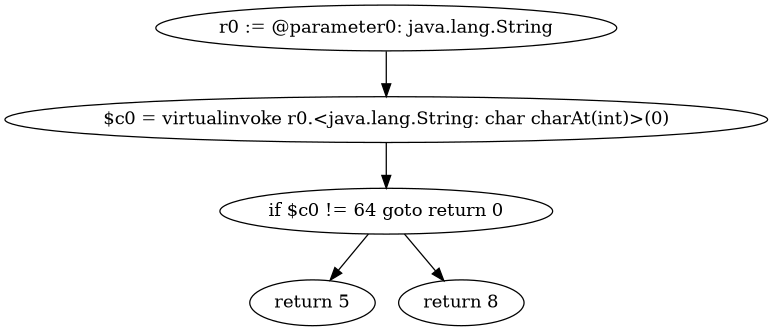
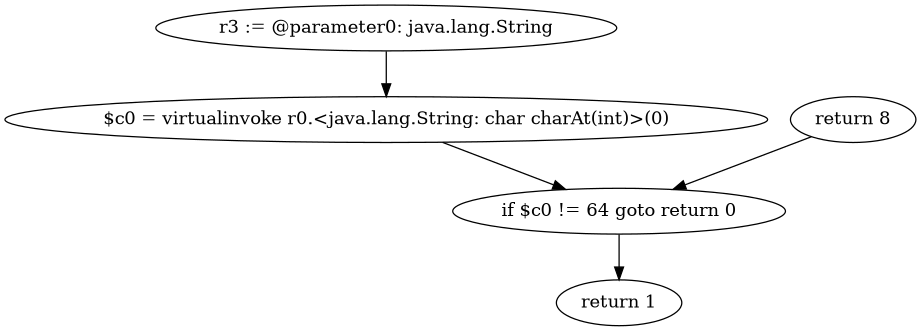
(386, 28) -> (386, 28)
(420, 253) -> (748, 161)
(312, 303) -> (619, 303)
